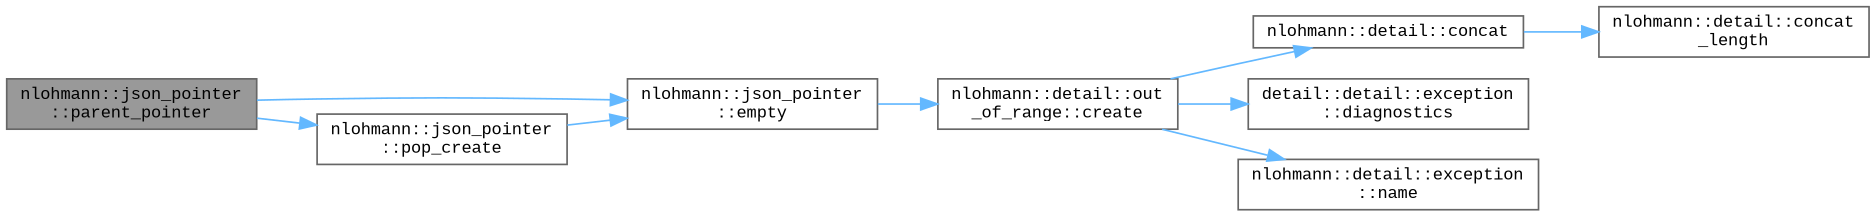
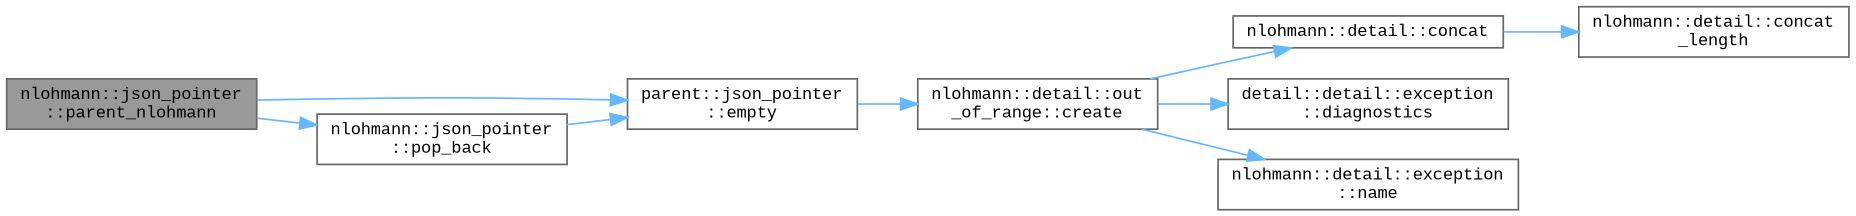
(132, 104) -> (132, 104)
(752, 104) -> (742, 104)
(442, 139) -> (442, 139)
